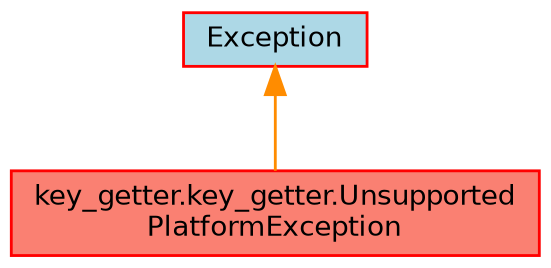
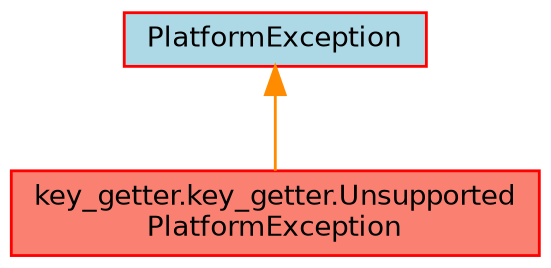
(275, 40) -> (275, 40)
